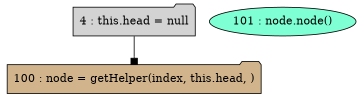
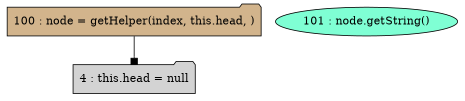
(283, 22) -> (367, 22)
(134, 46) -> (134, 46)
